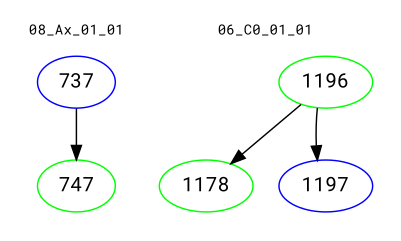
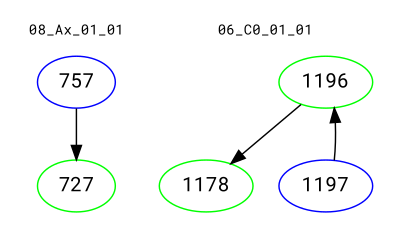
(76, 82) -> (76, 82)
(316, 127) -> (335, 142)
(76, 186) -> (76, 186)
